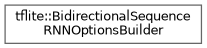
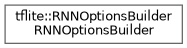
(103, 24) -> (94, 24)
